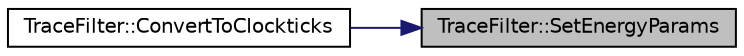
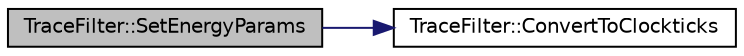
(376, 28) -> (348, 28)
